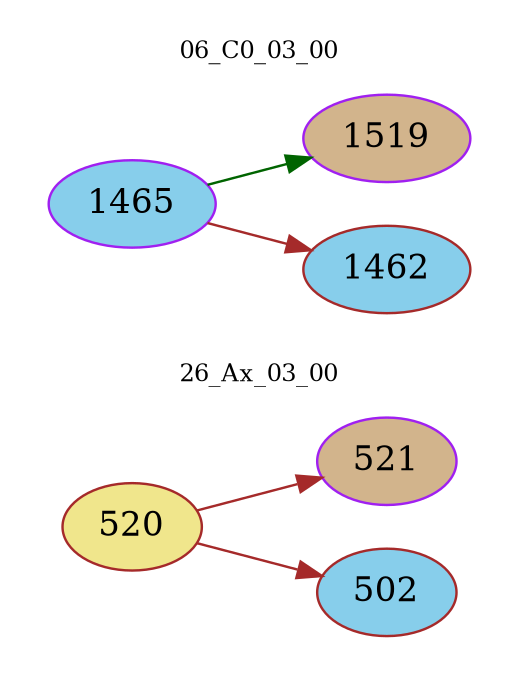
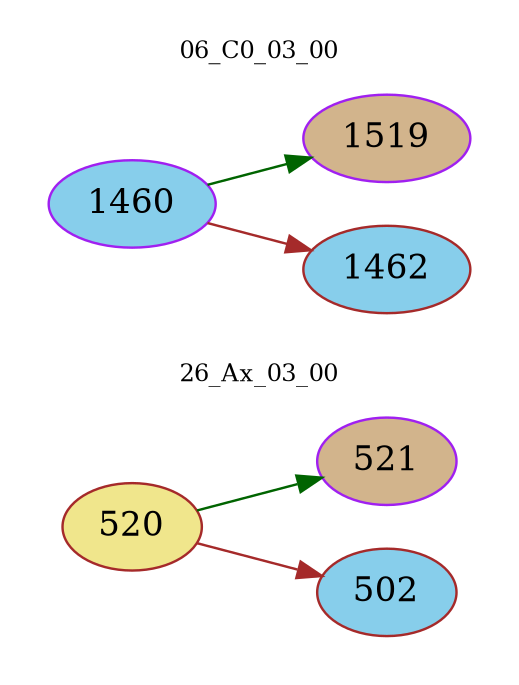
(132, 204) -> (132, 204)
(247, 497) -> (247, 497)
